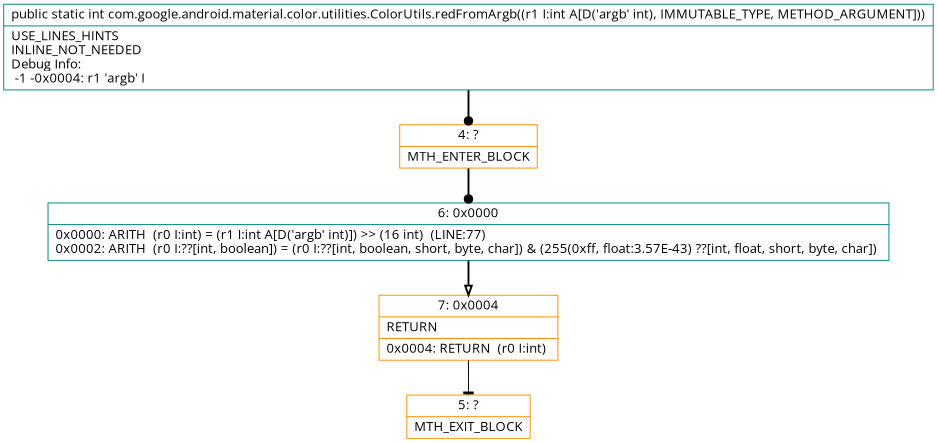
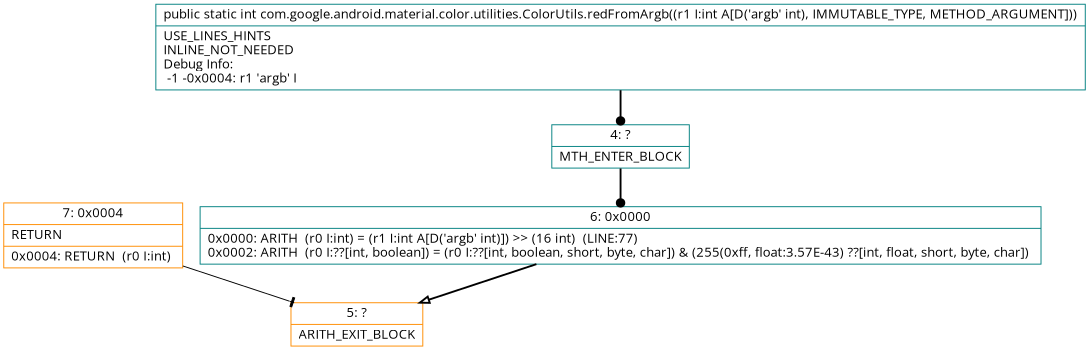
(468, 146) -> (621, 146)
(468, 273) -> (483, 282)
(468, 427) -> (357, 335)
